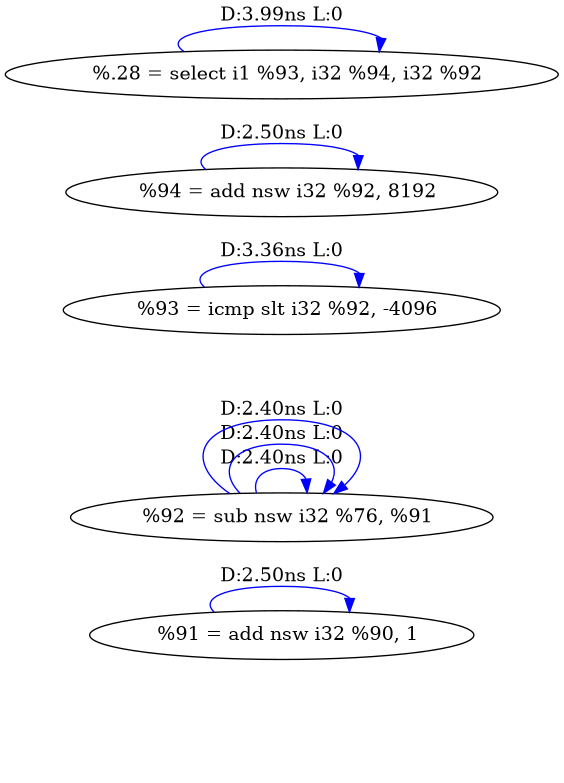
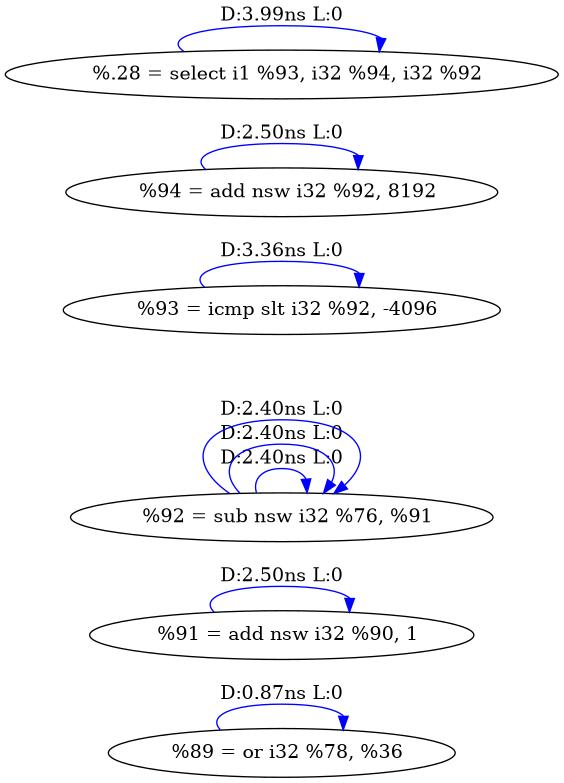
none -> (282, 753)
